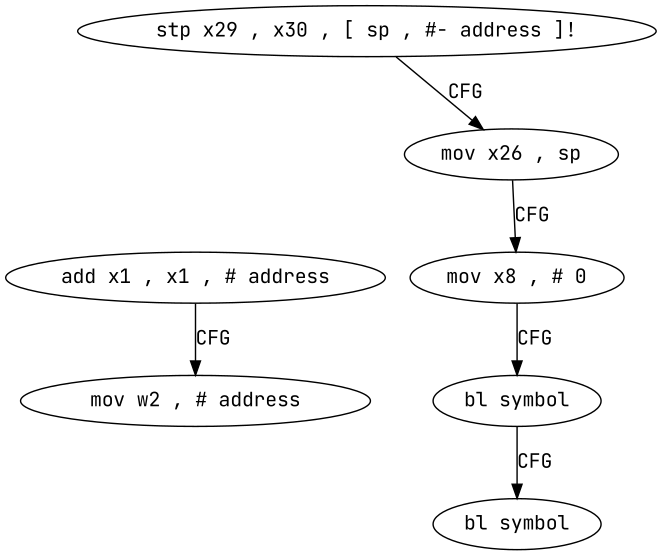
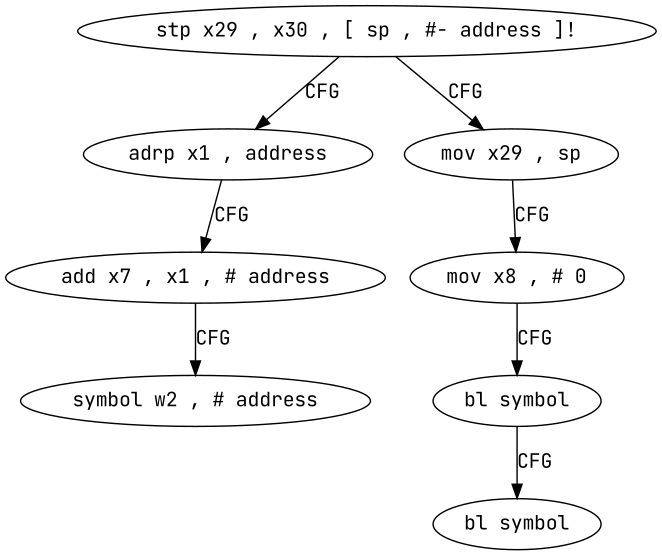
none -> (228, 154)
(511, 154) -> (511, 154)
(196, 278) -> (196, 278)
(196, 401) -> (196, 401)
